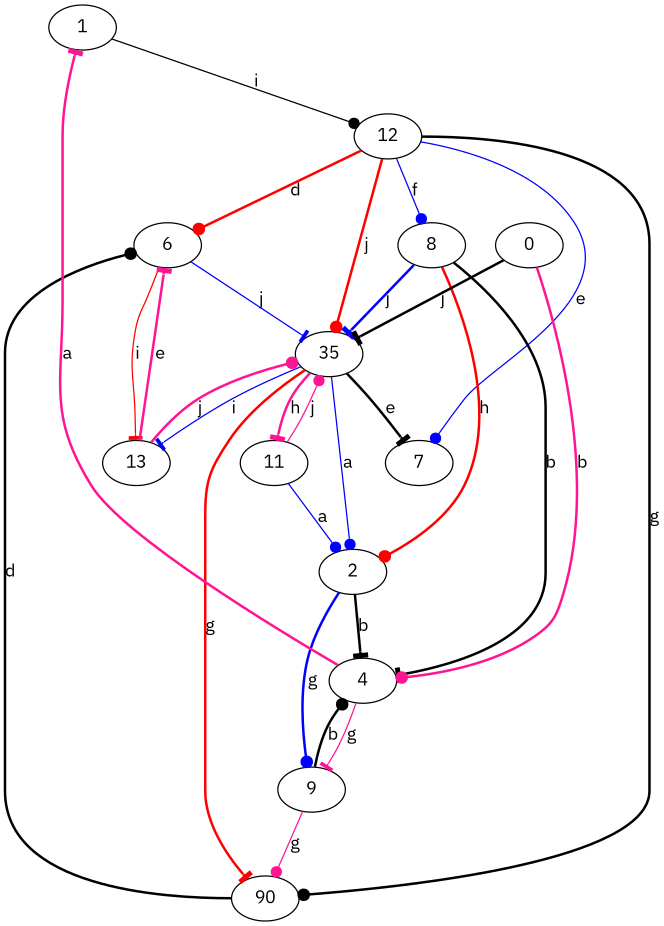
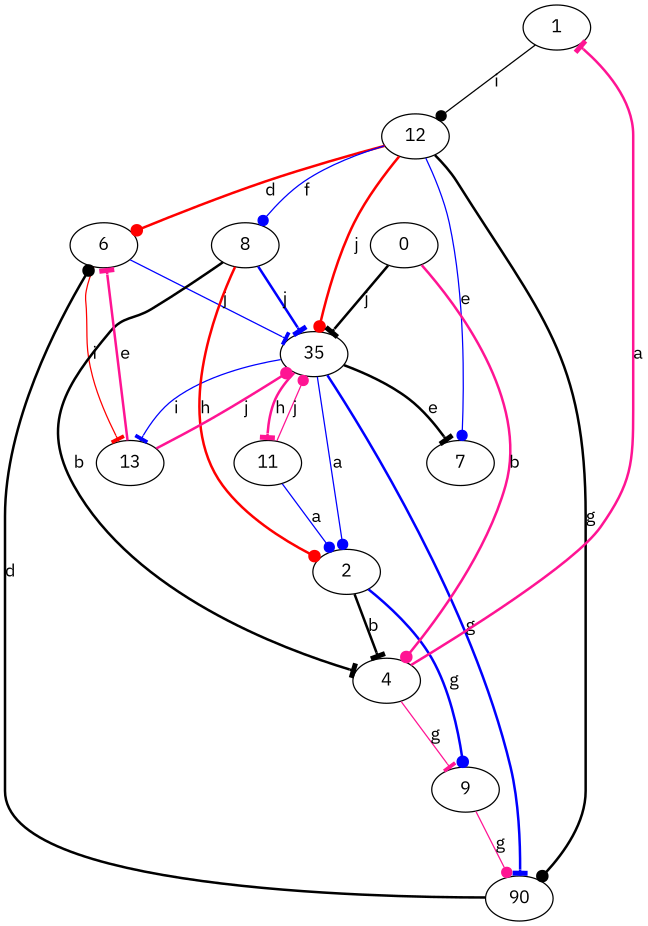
(205, 607) -> (456, 611)
(323, 736) -> none
